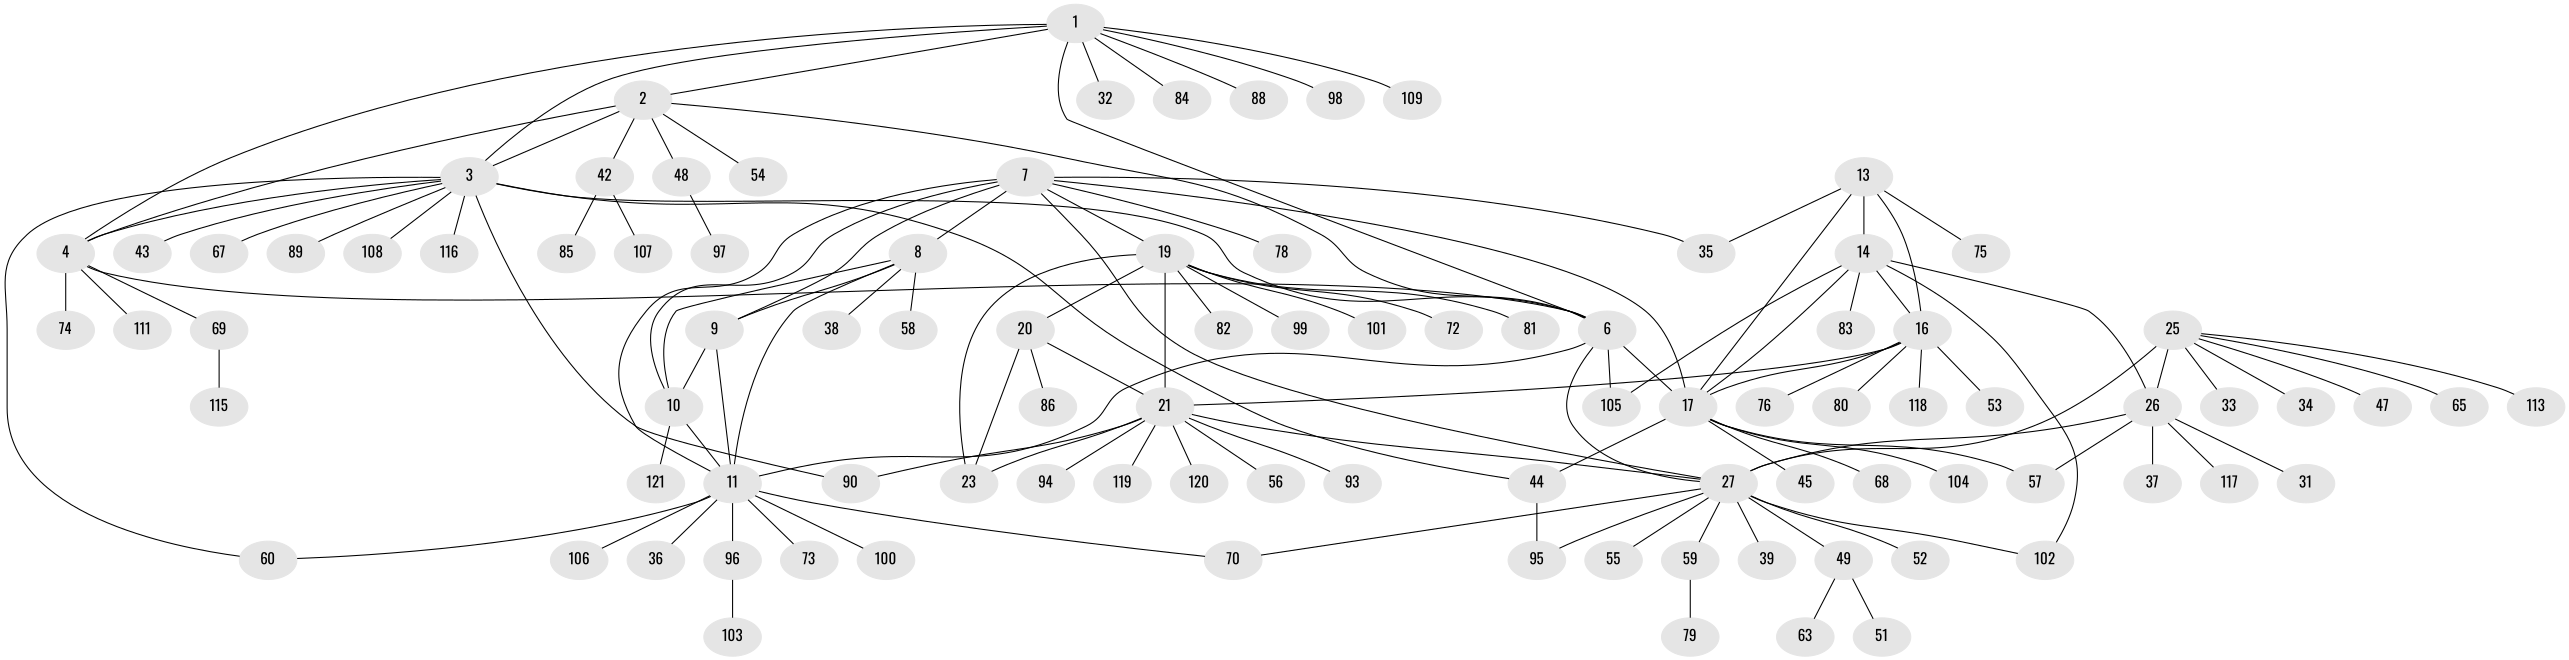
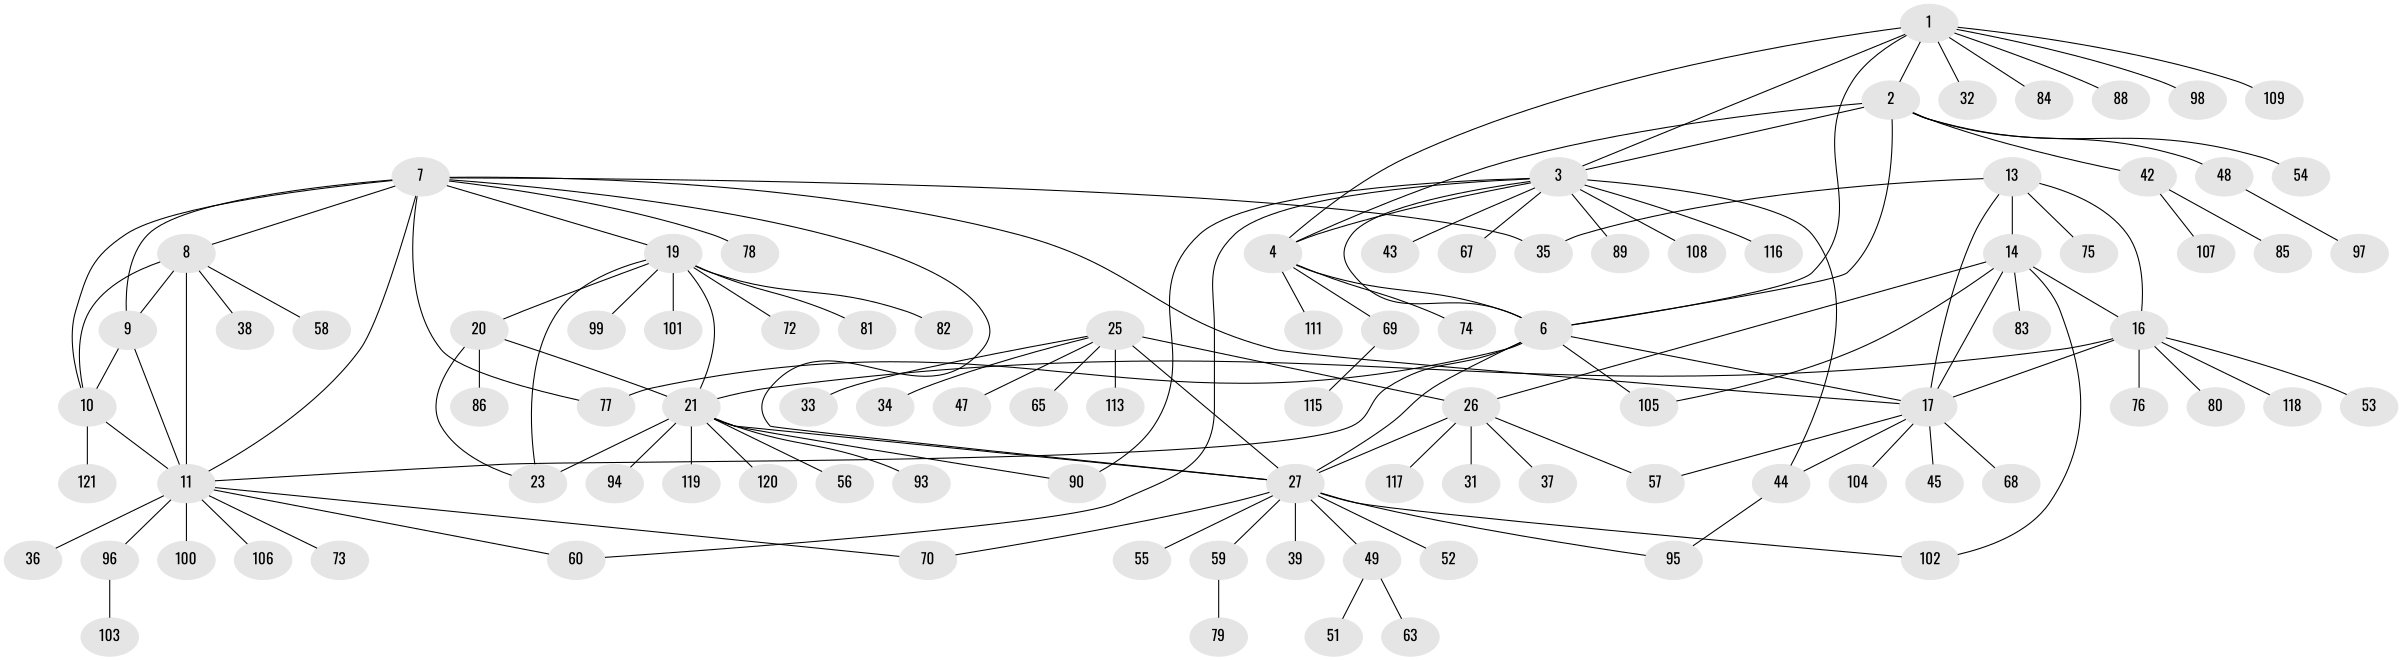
none -> (606, 407)
